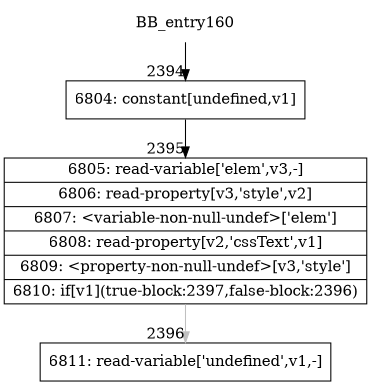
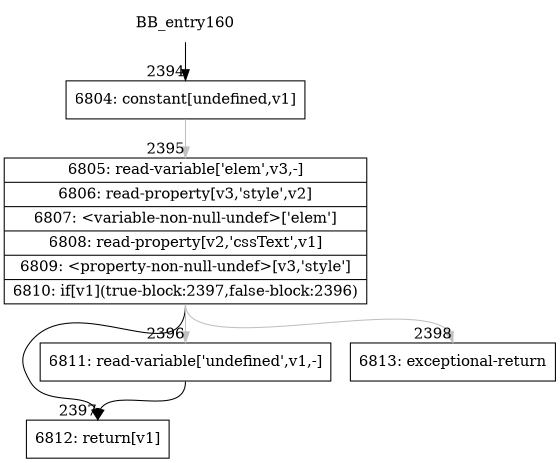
(185, 133) -> (185, 133)
none -> (453, 362)
none -> (98, 439)
